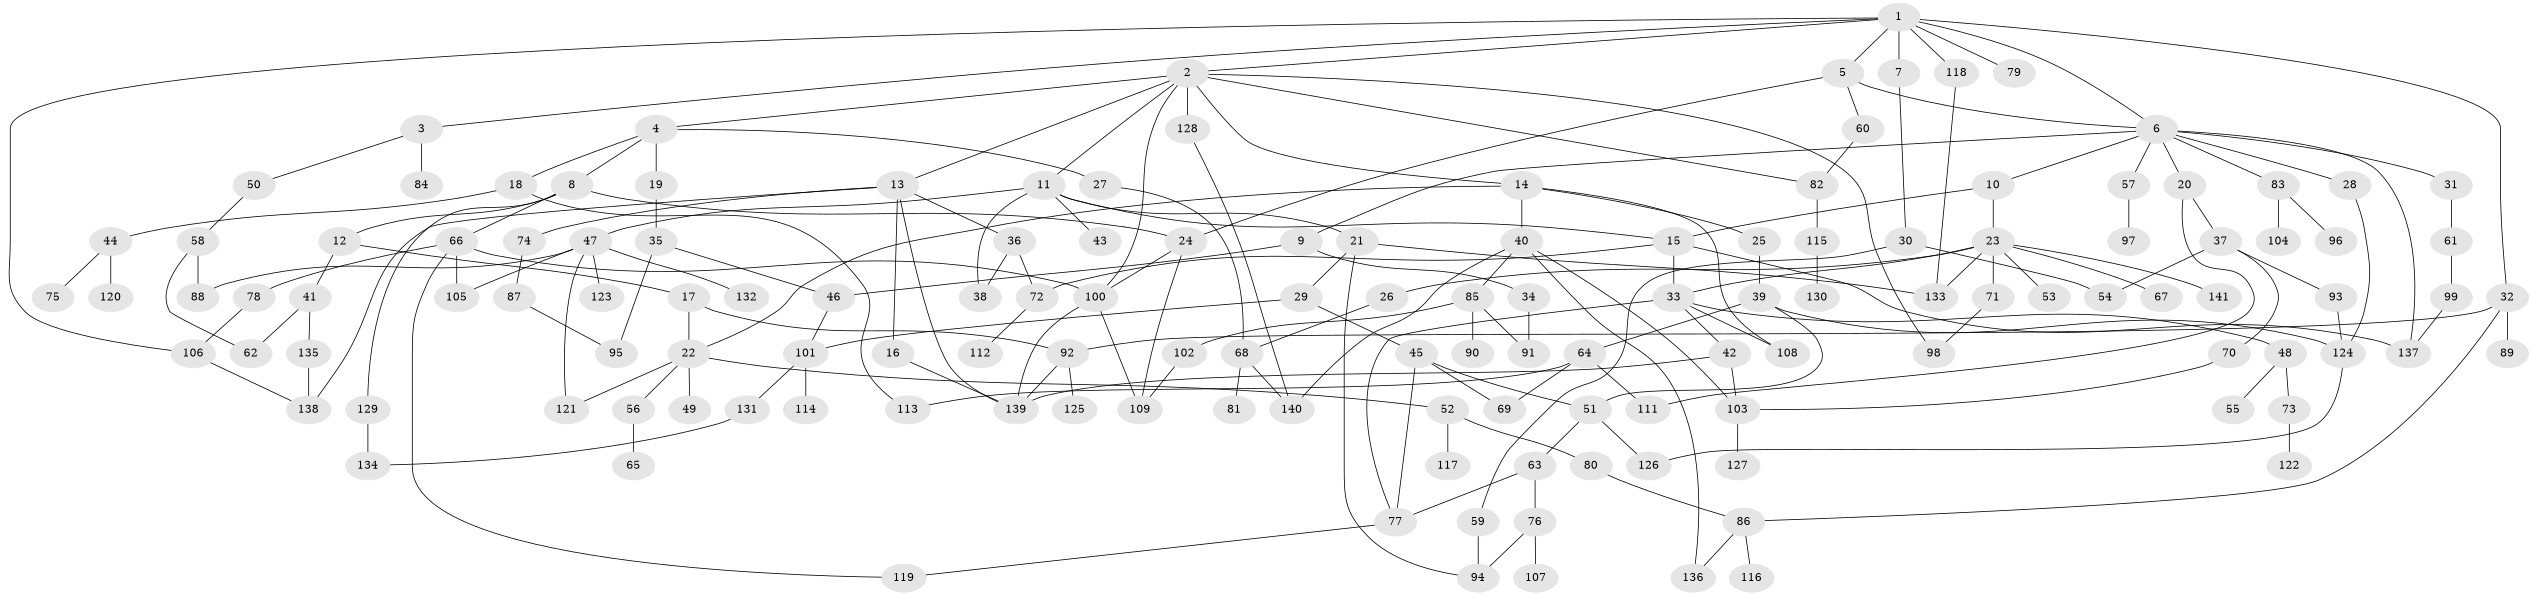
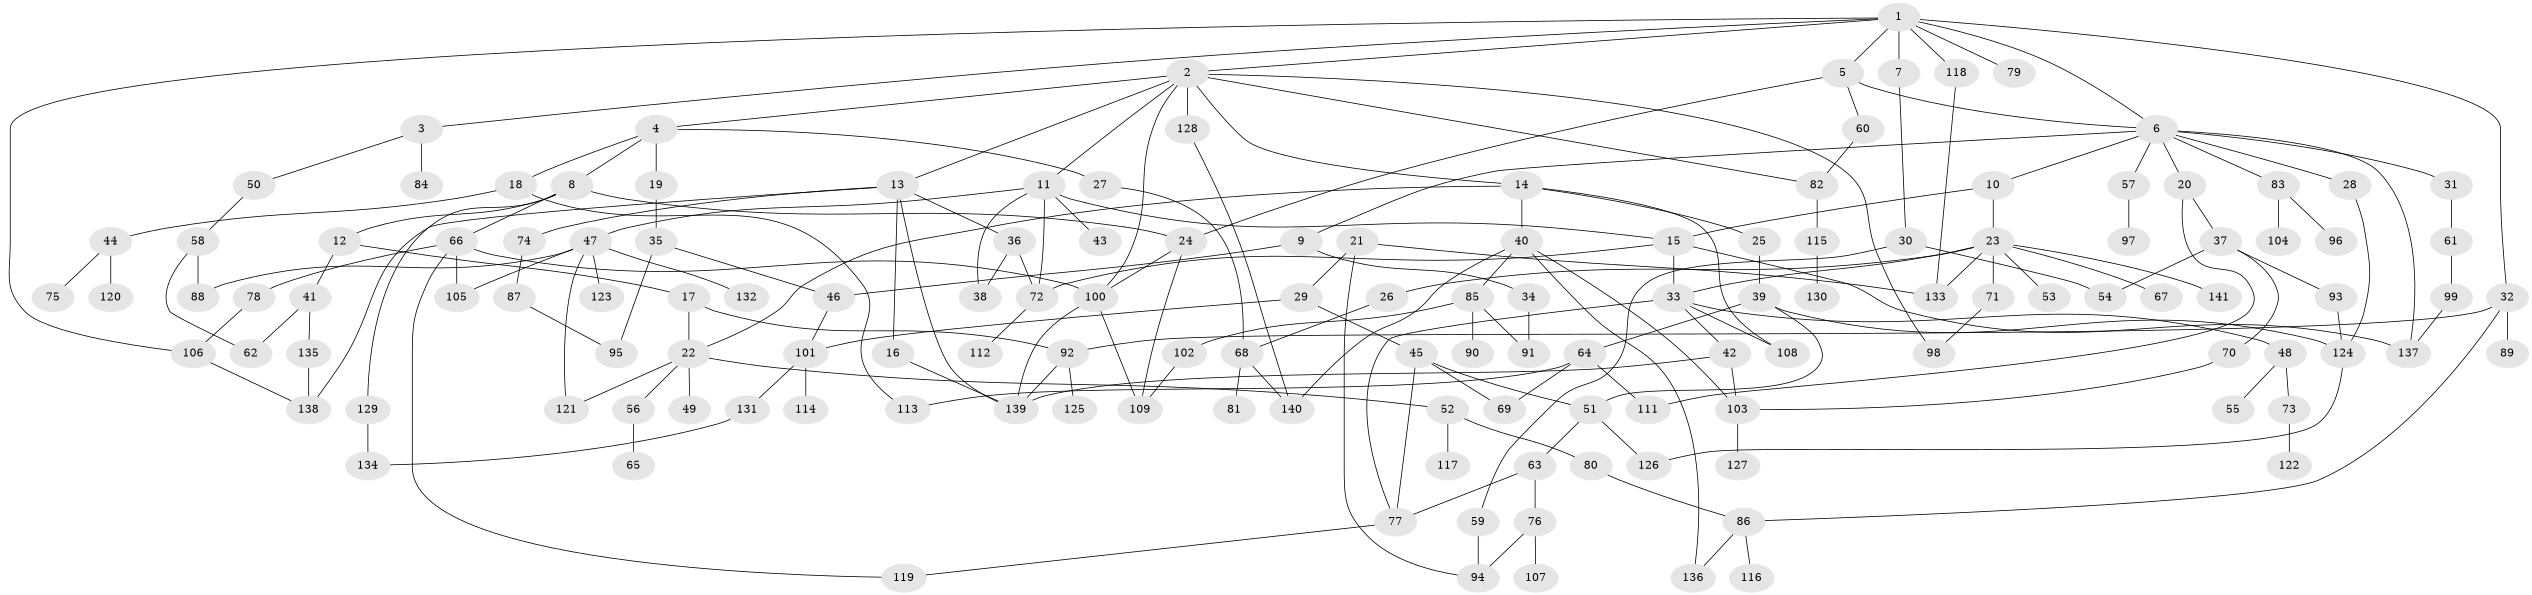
(1208, 213) -> (1044, 242)
